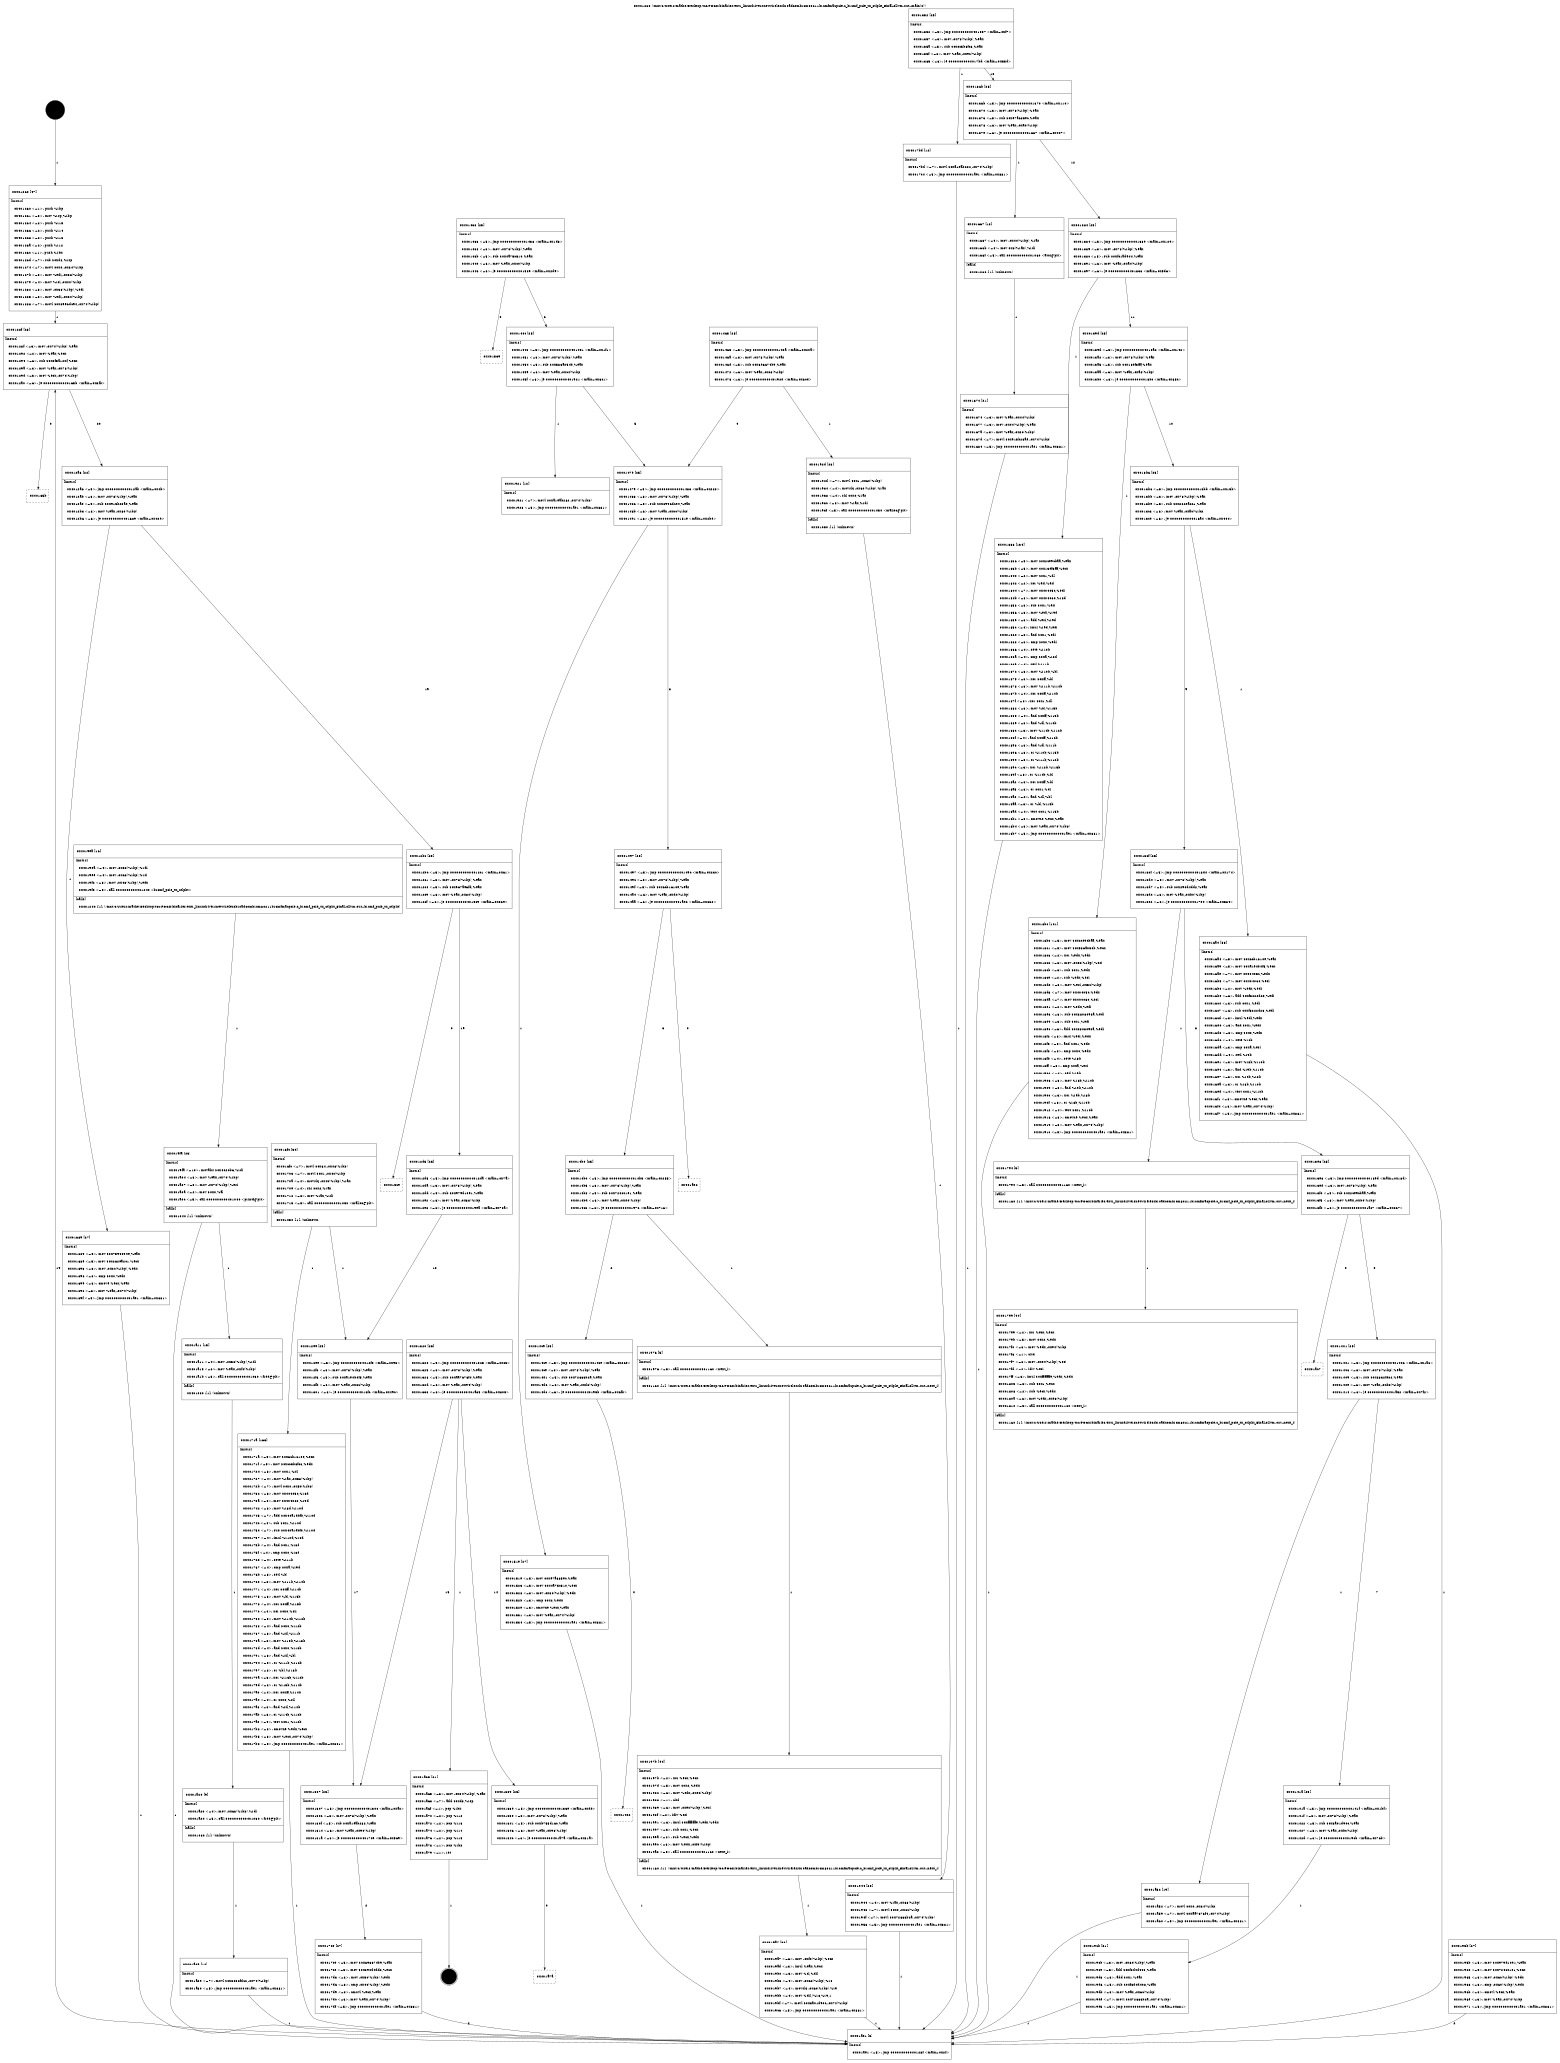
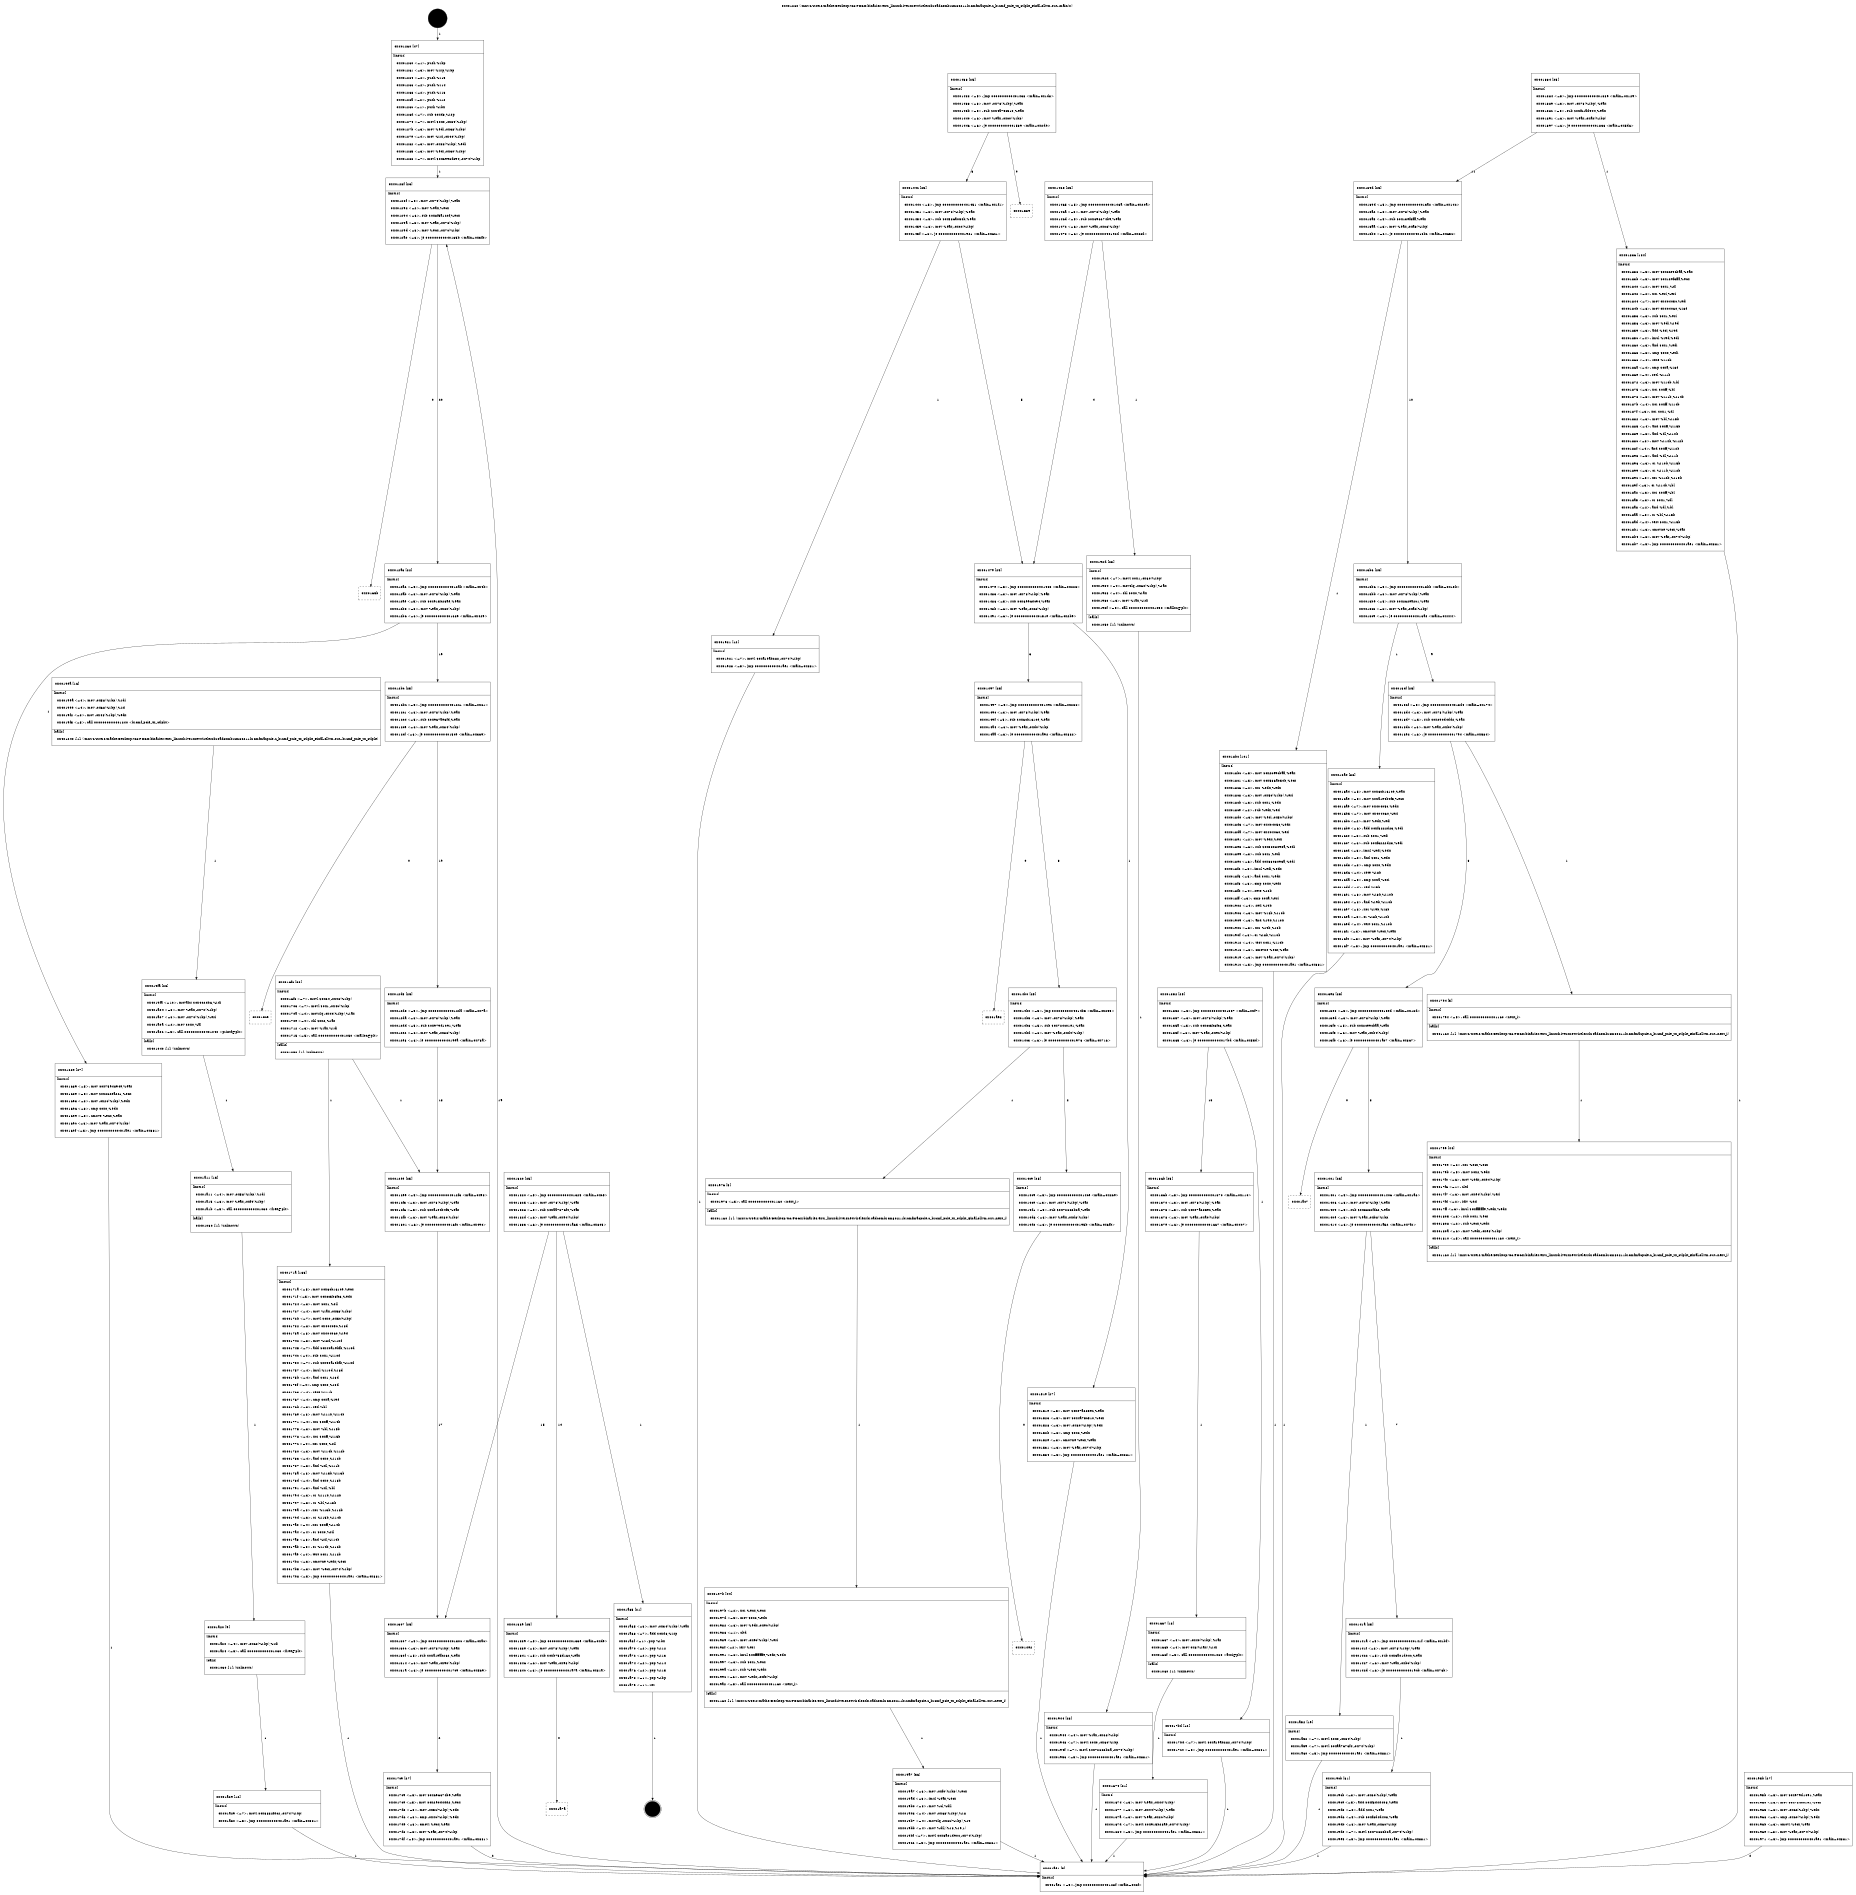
(1069, 178) -> none
(173, 1956) -> (698, 1411)
